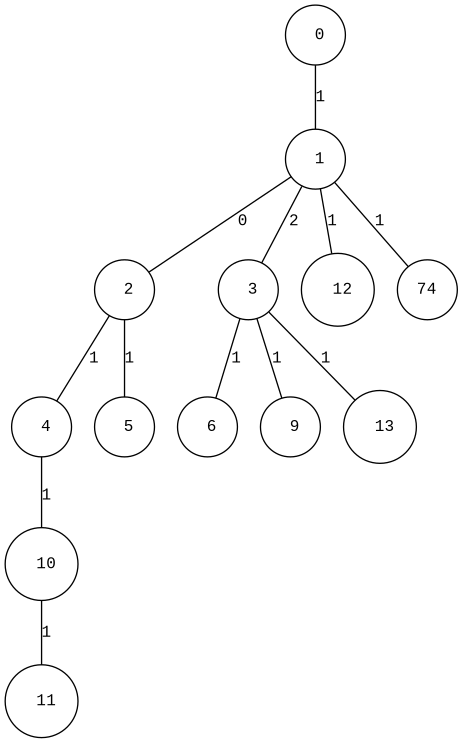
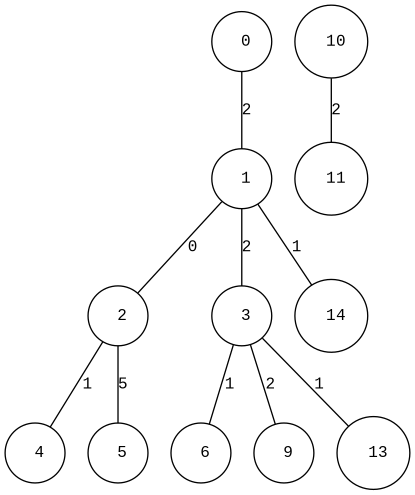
(321, 97) -> (247, 110)
(338, 290) -> none
(427, 290) -> (331, 316)
(130, 358) -> (123, 384)
(277, 358) -> (271, 384)
(42, 492) -> none
(47, 633) -> (337, 110)
